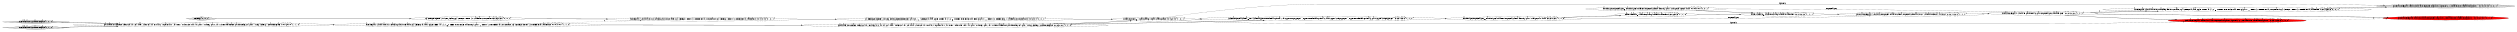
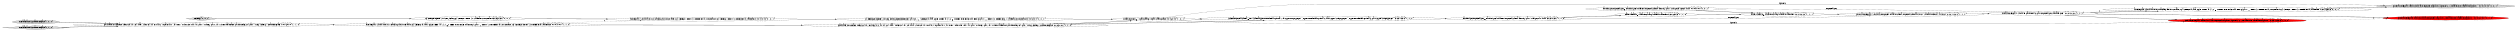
(36, 22) -> (36, 22)
